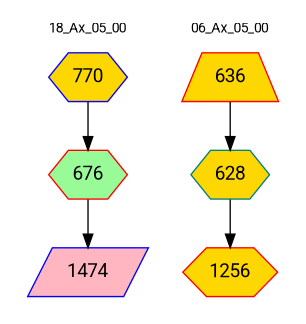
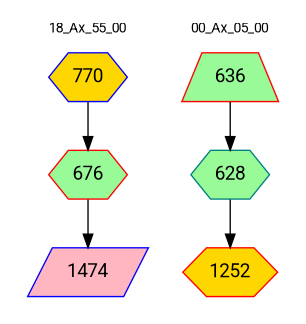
(88, 29) -> (88, 29)
(230, 29) -> (230, 29)
(230, 77) -> (230, 77)
(230, 175) -> (230, 175)
(230, 272) -> (230, 272)
